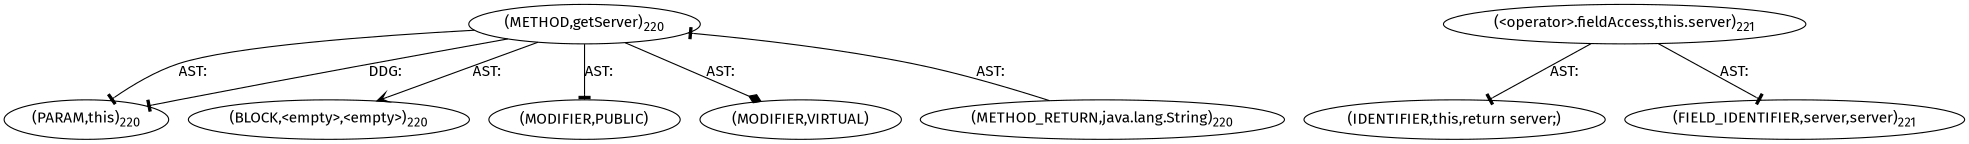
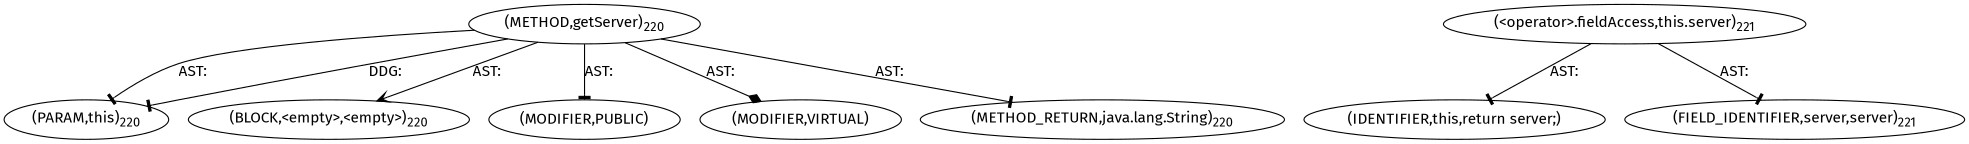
(874, 56) -> (834, 70)
